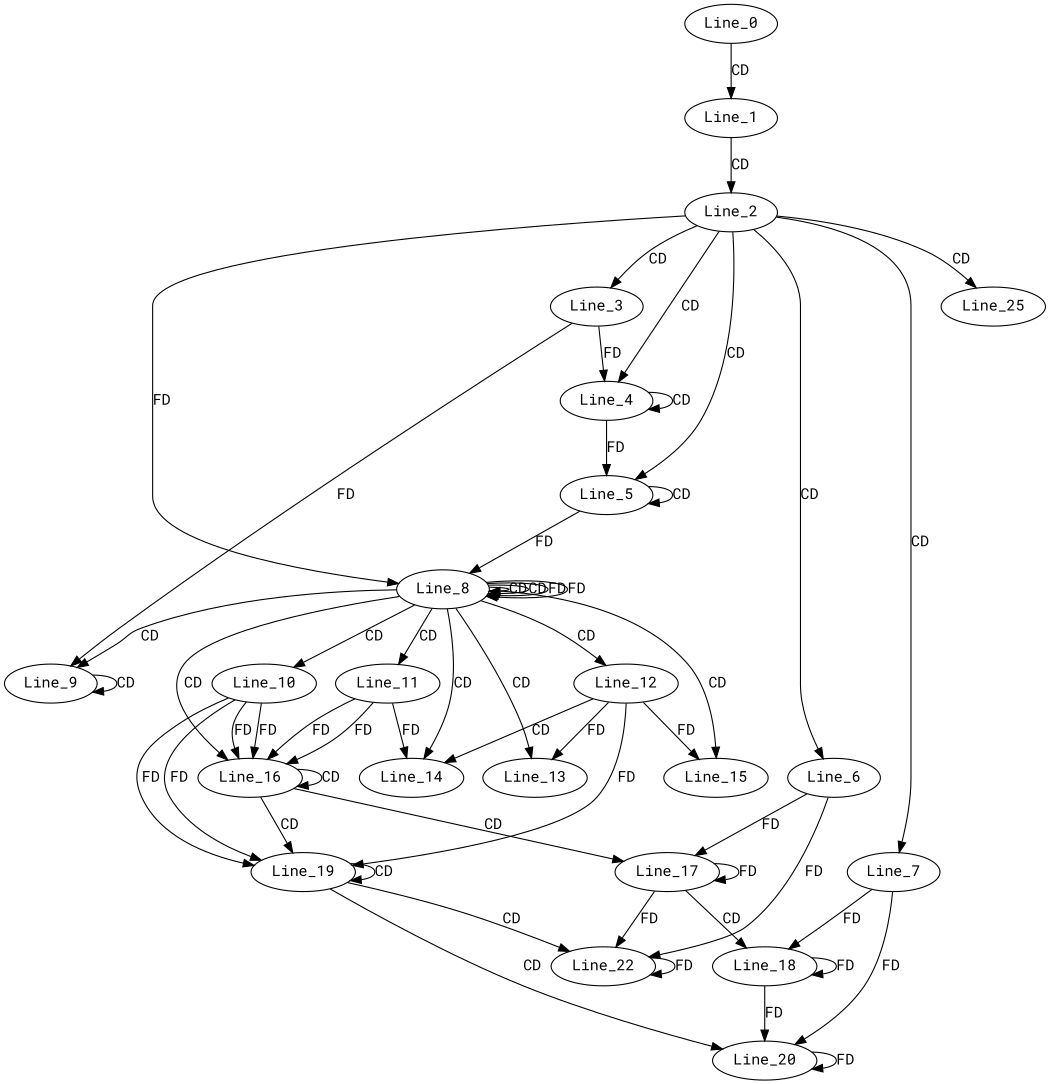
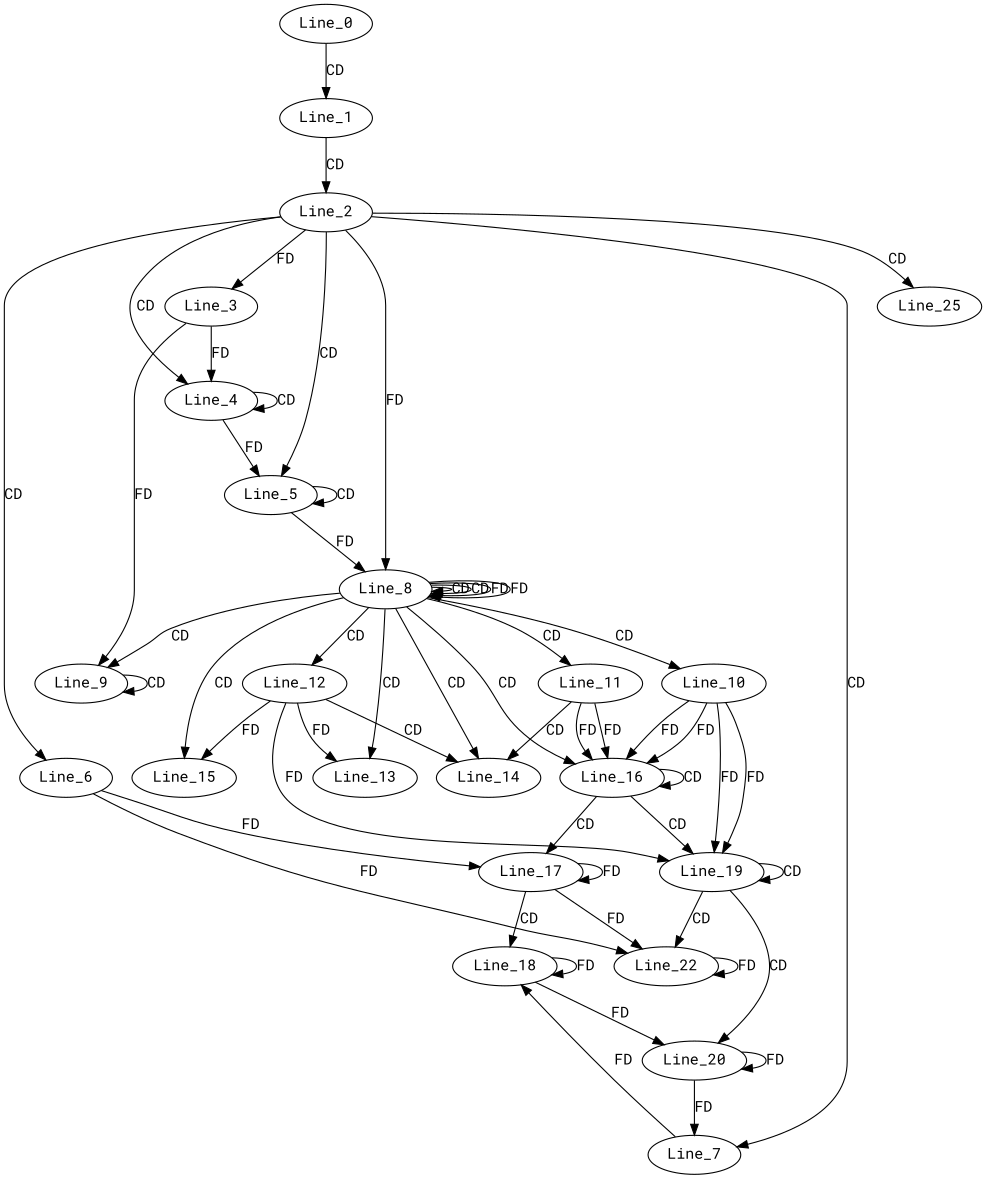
(658, 259) -> (285, 259)
(411, 731) -> (555, 731)
(869, 978) -> (694, 1102)
